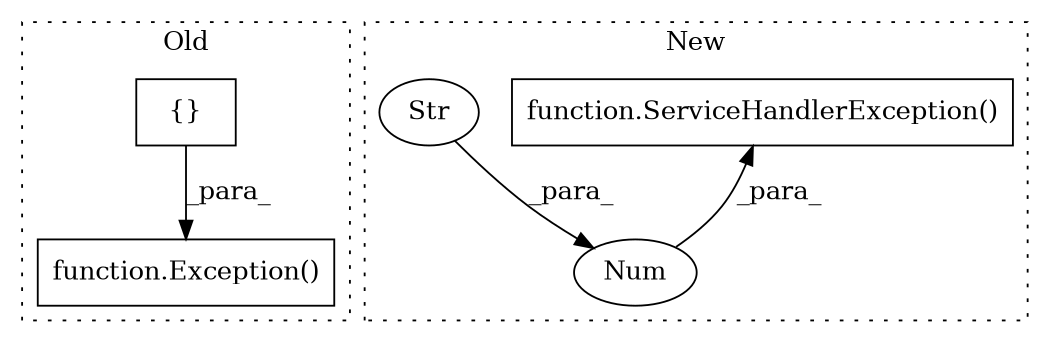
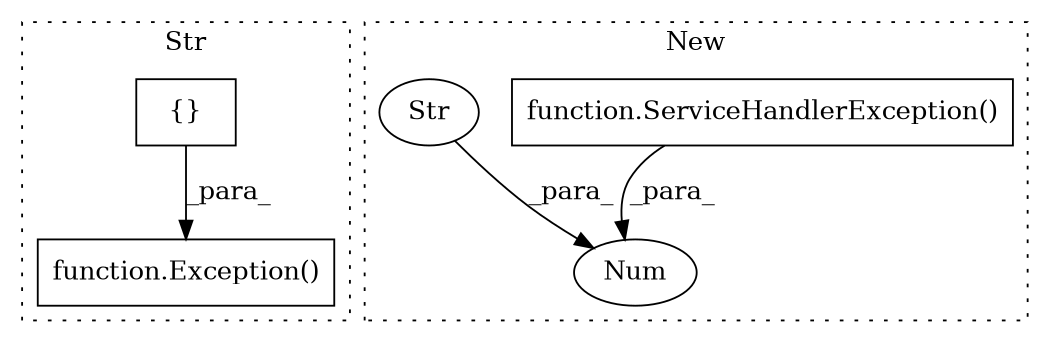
(186, 43) -> (186, 43)
(718, 211) -> (631, 177)
